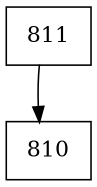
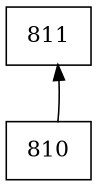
(38, 86) -> (59, 101)
